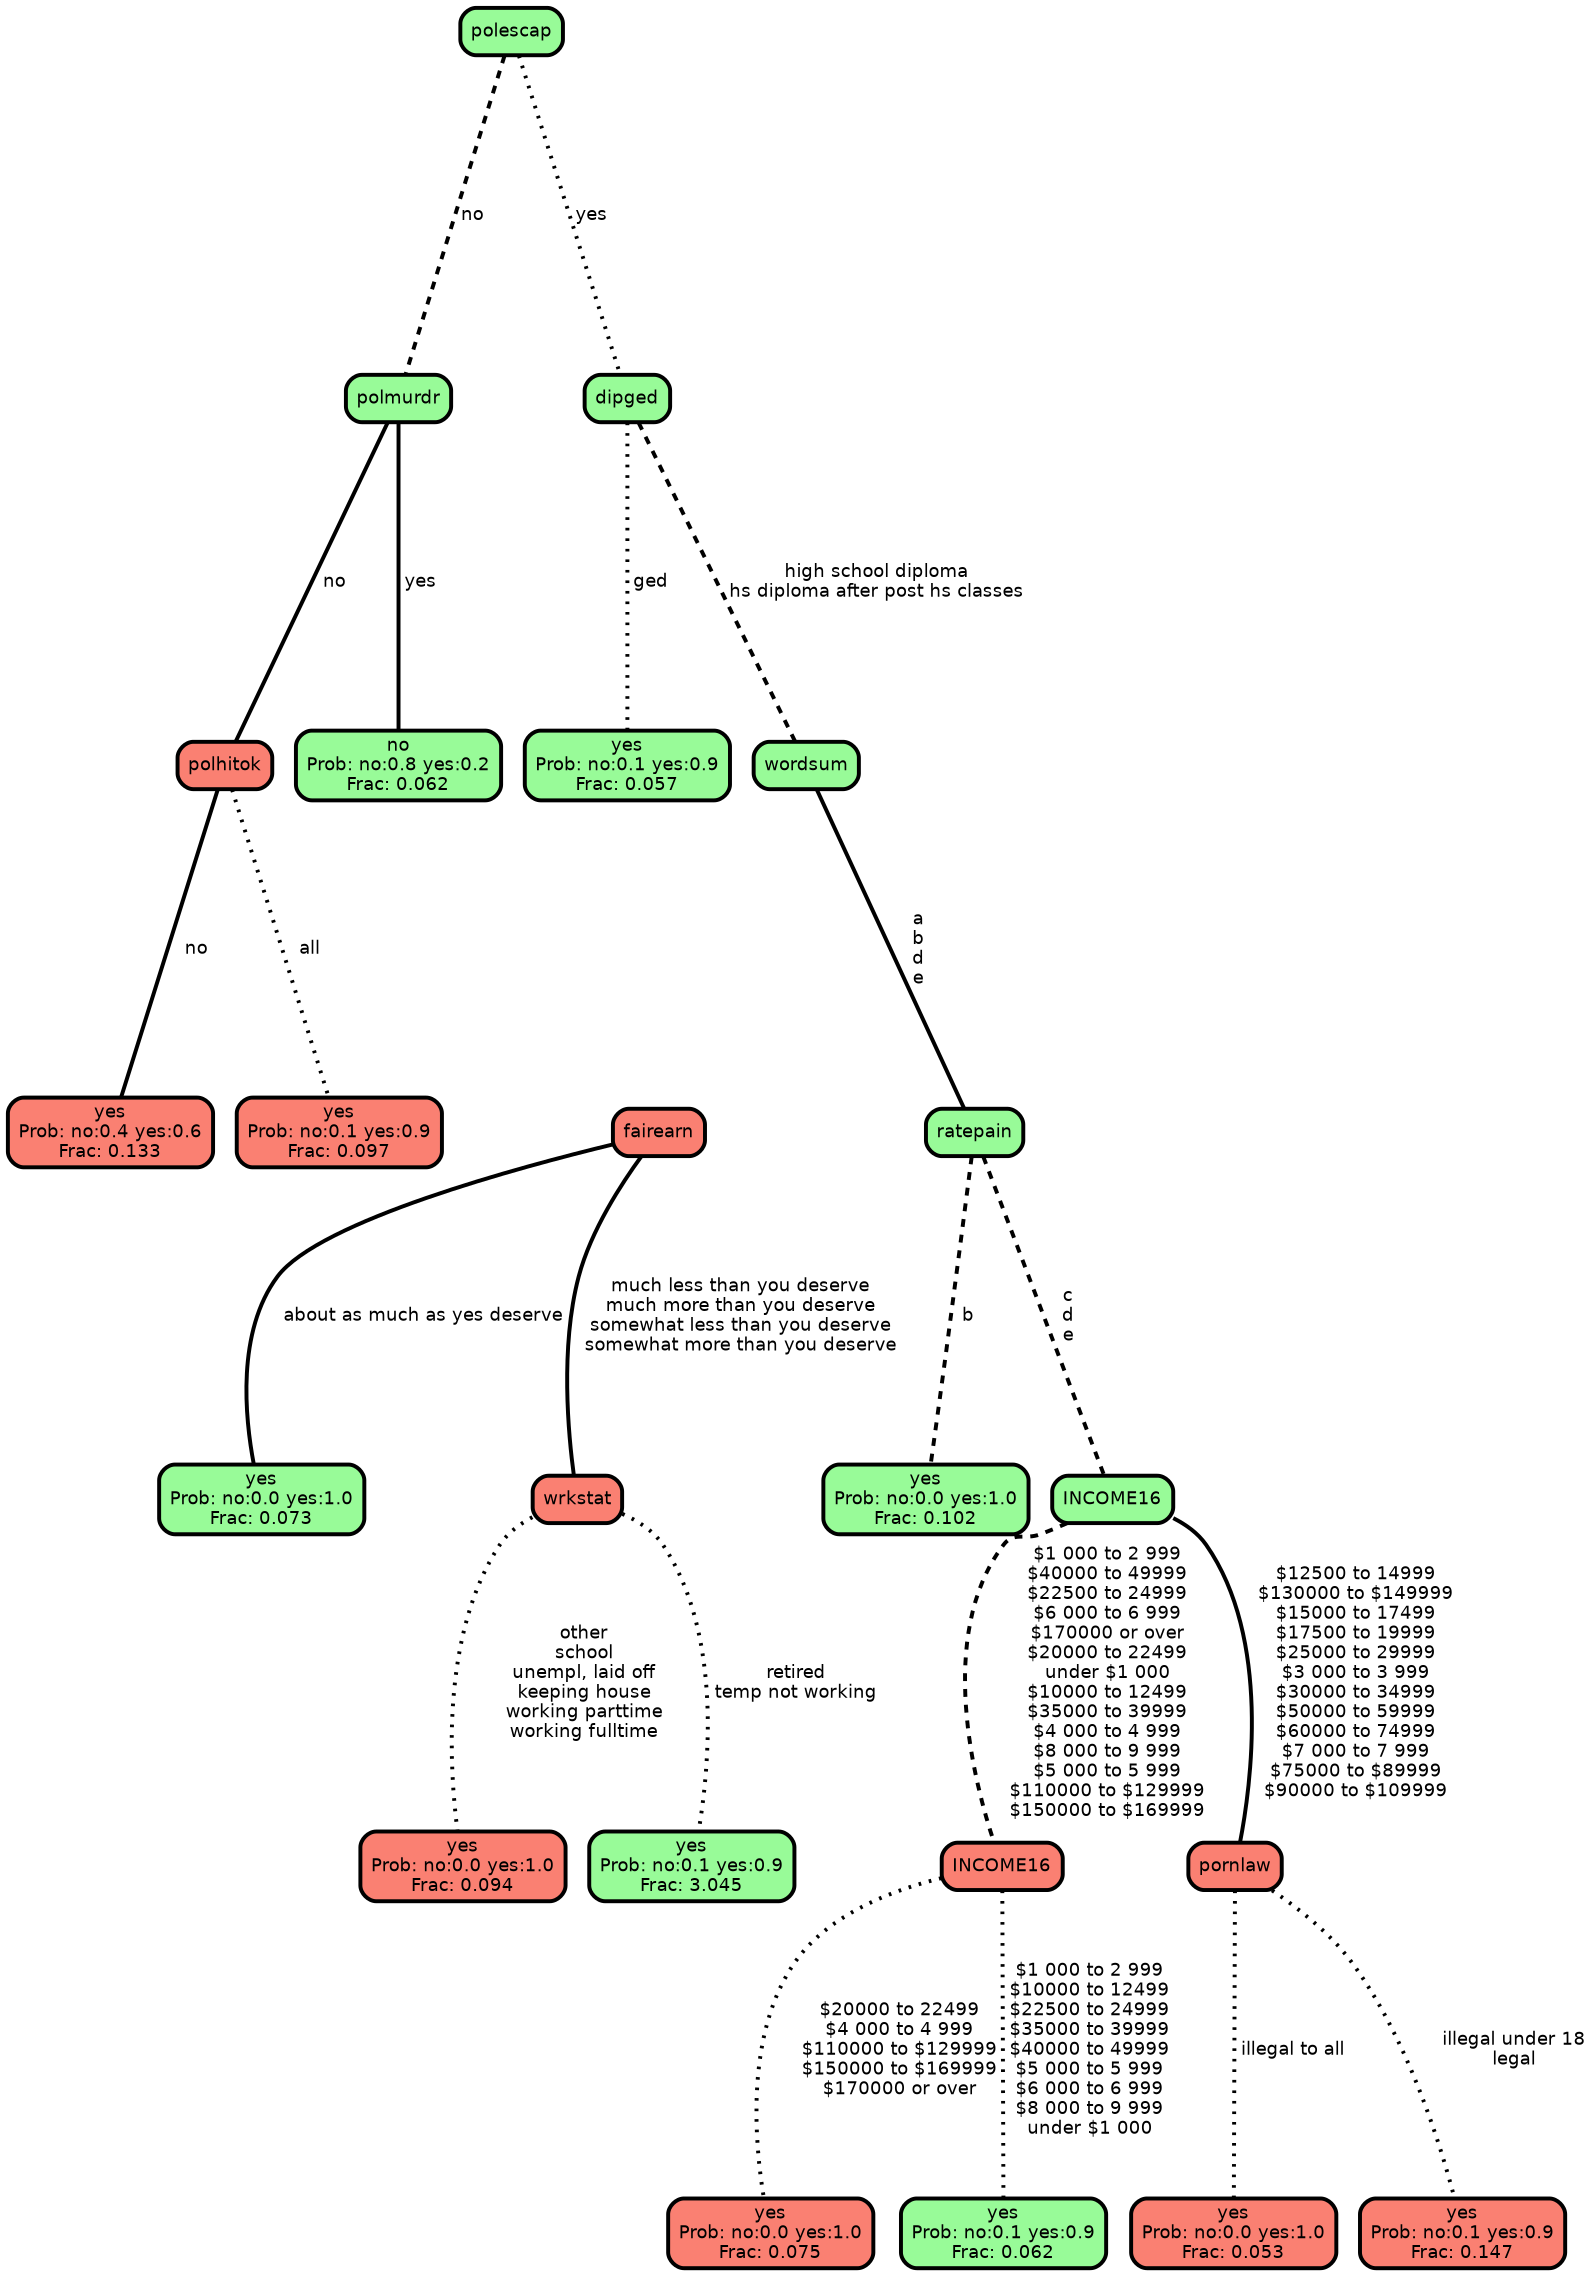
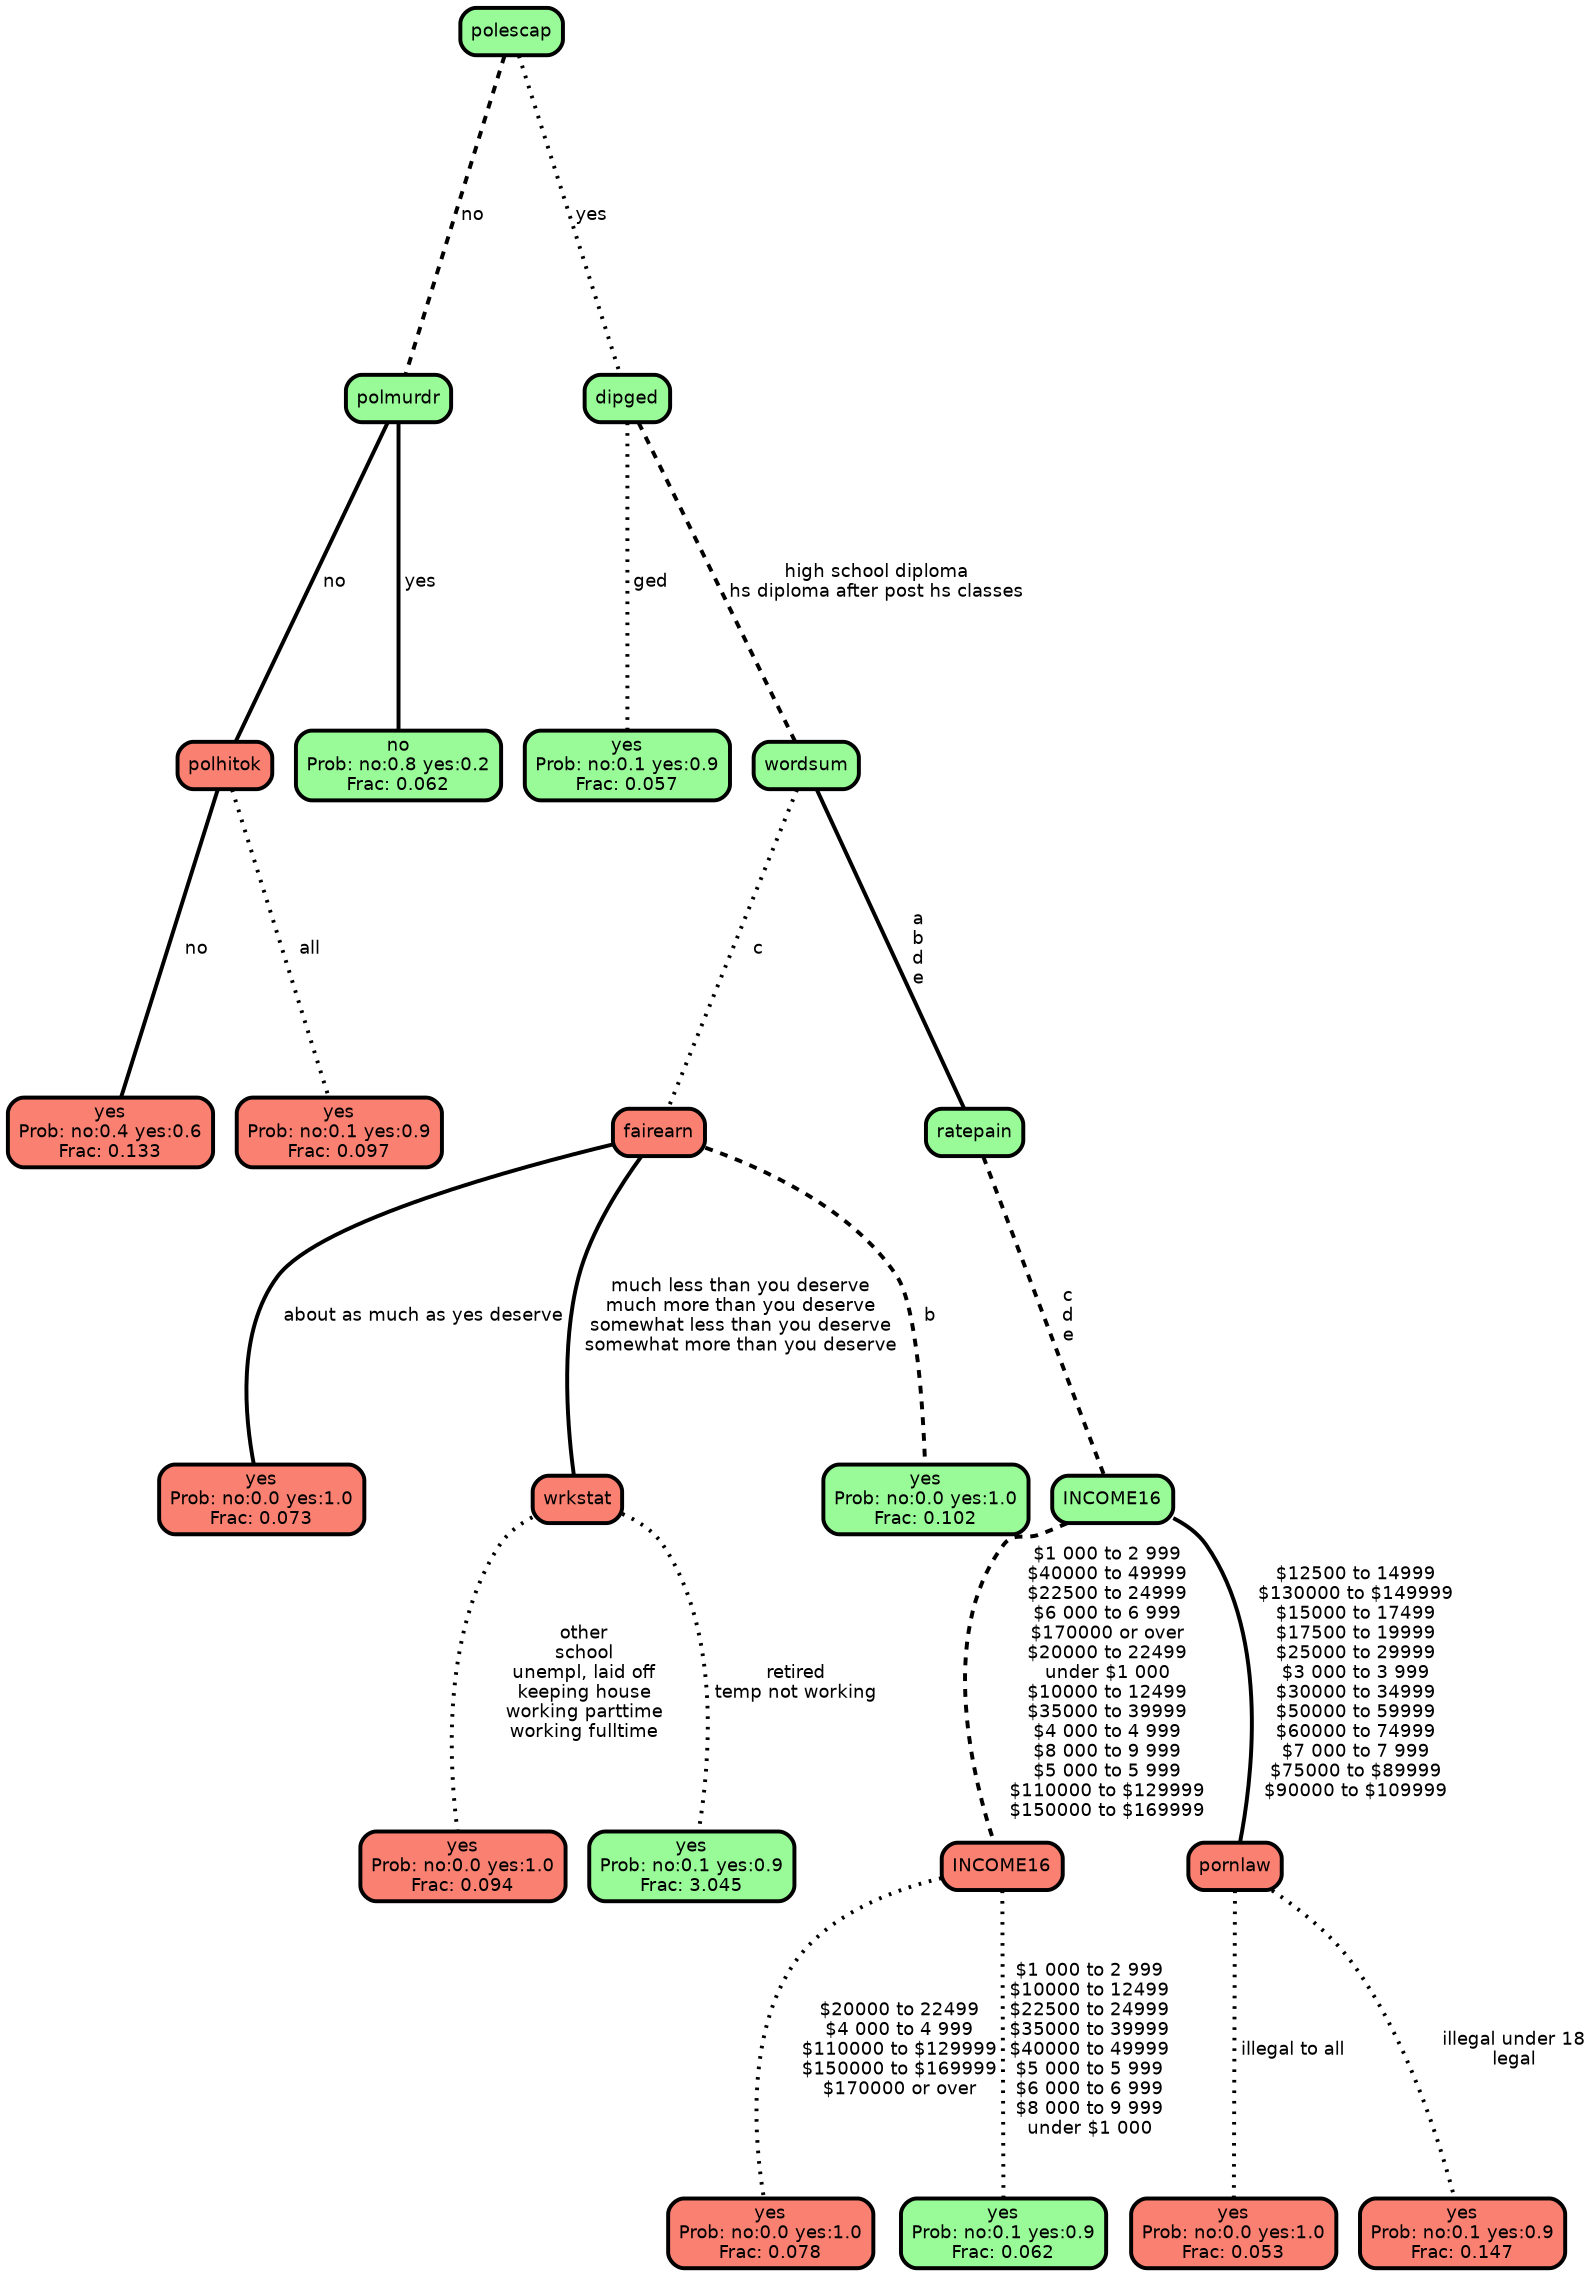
none -> (733, 949)
(952, 1310) -> (884, 1259)
(262, 1499) -> (262, 1499)
(771, 2233) -> (771, 2233)
